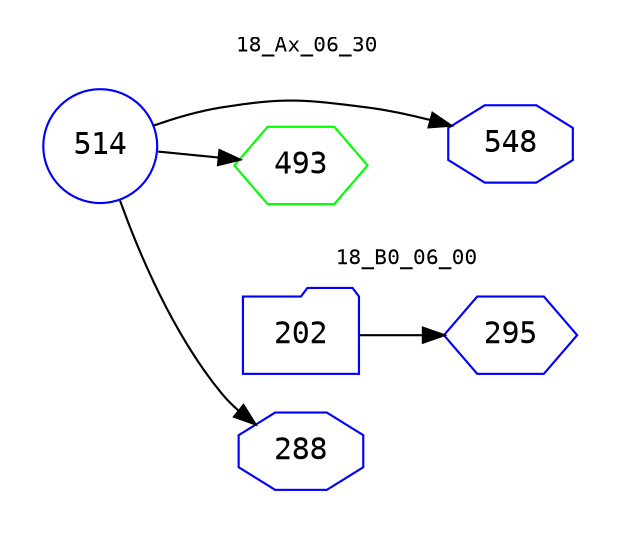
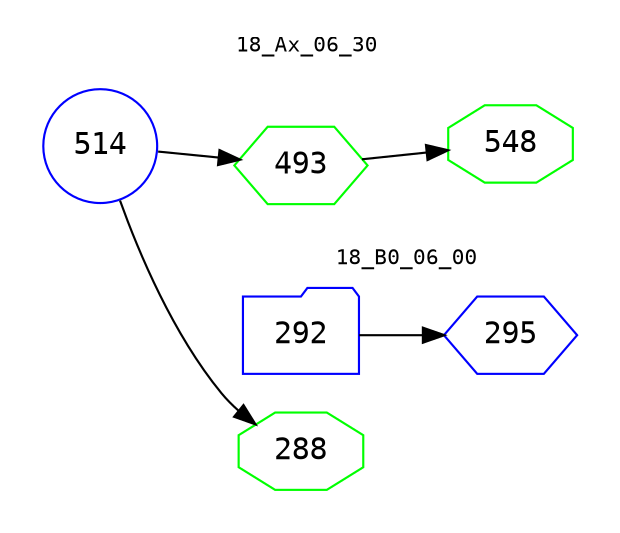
(291, 101) -> (394, 156)
(511, 144) -> (511, 144)
(301, 335) -> (301, 335)
(301, 451) -> (301, 451)
